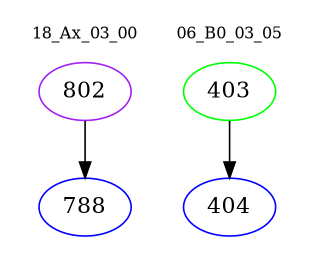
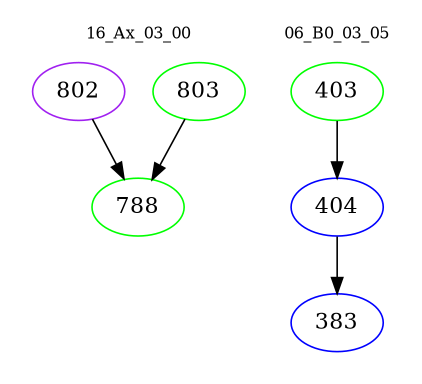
(85, 35) -> (139, 35)
none -> (199, 92)
(85, 207) -> (138, 207)
none -> (337, 323)
